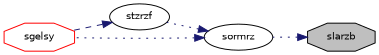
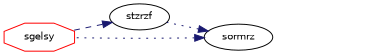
(341, 37) -> none
